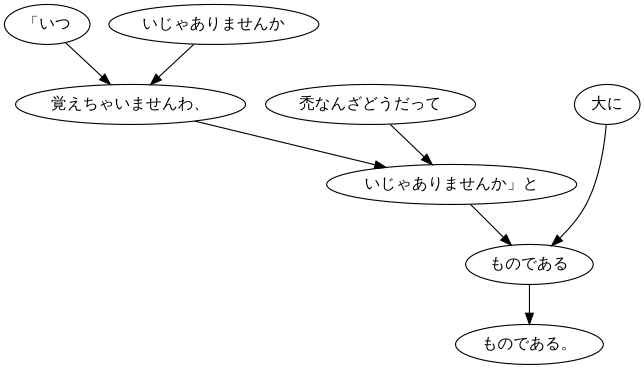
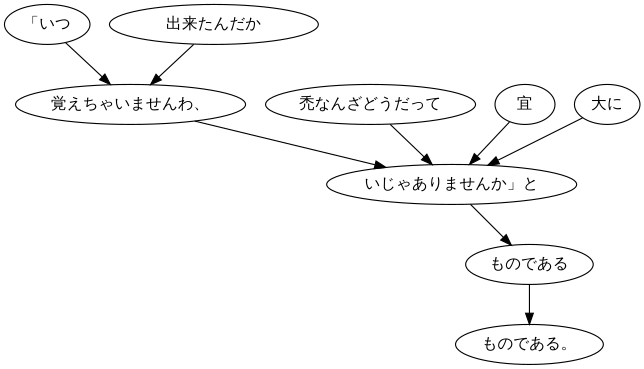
(214, 24) -> (214, 24)
none -> (525, 104)
(594, 186) -> (540, 139)
